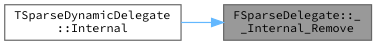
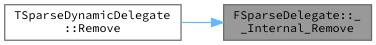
(93, 22) -> (93, 22)
